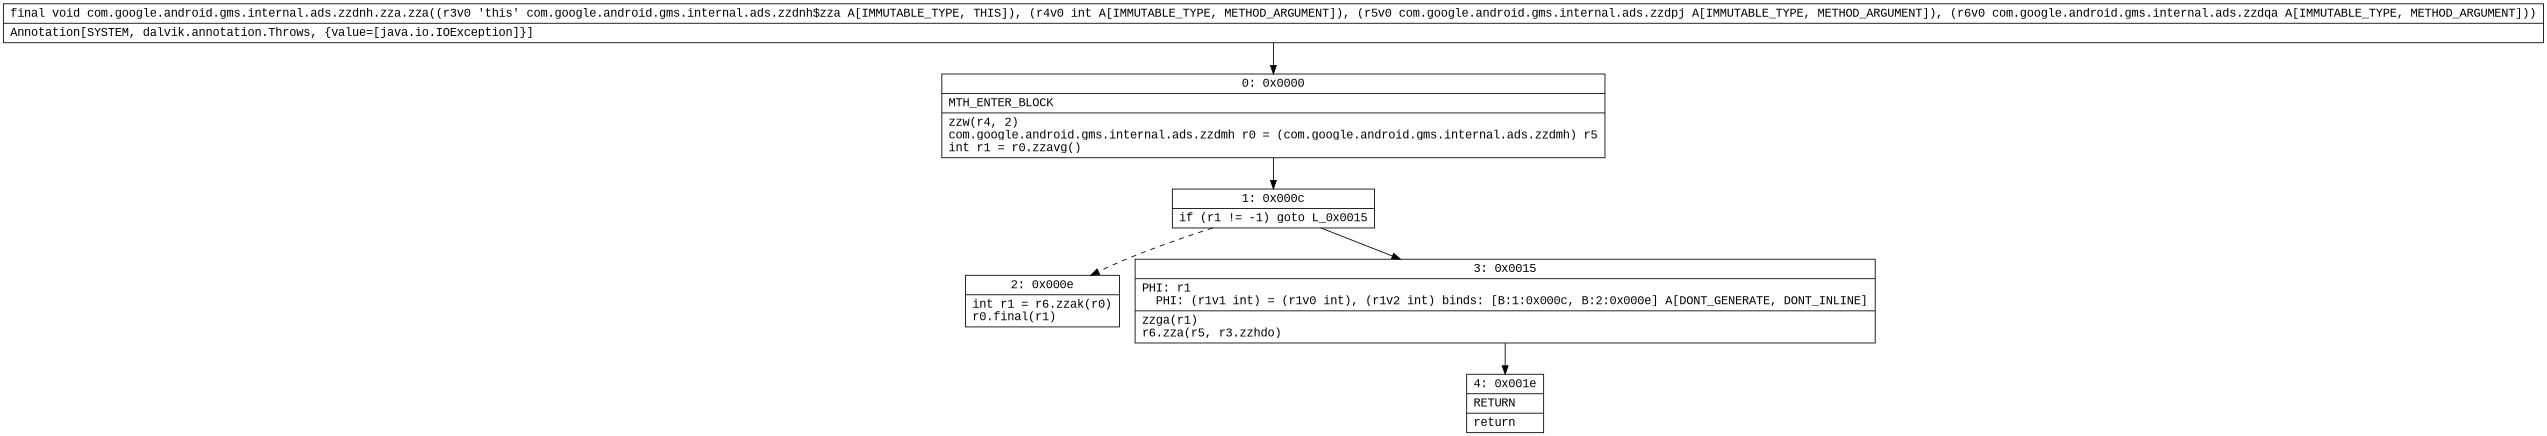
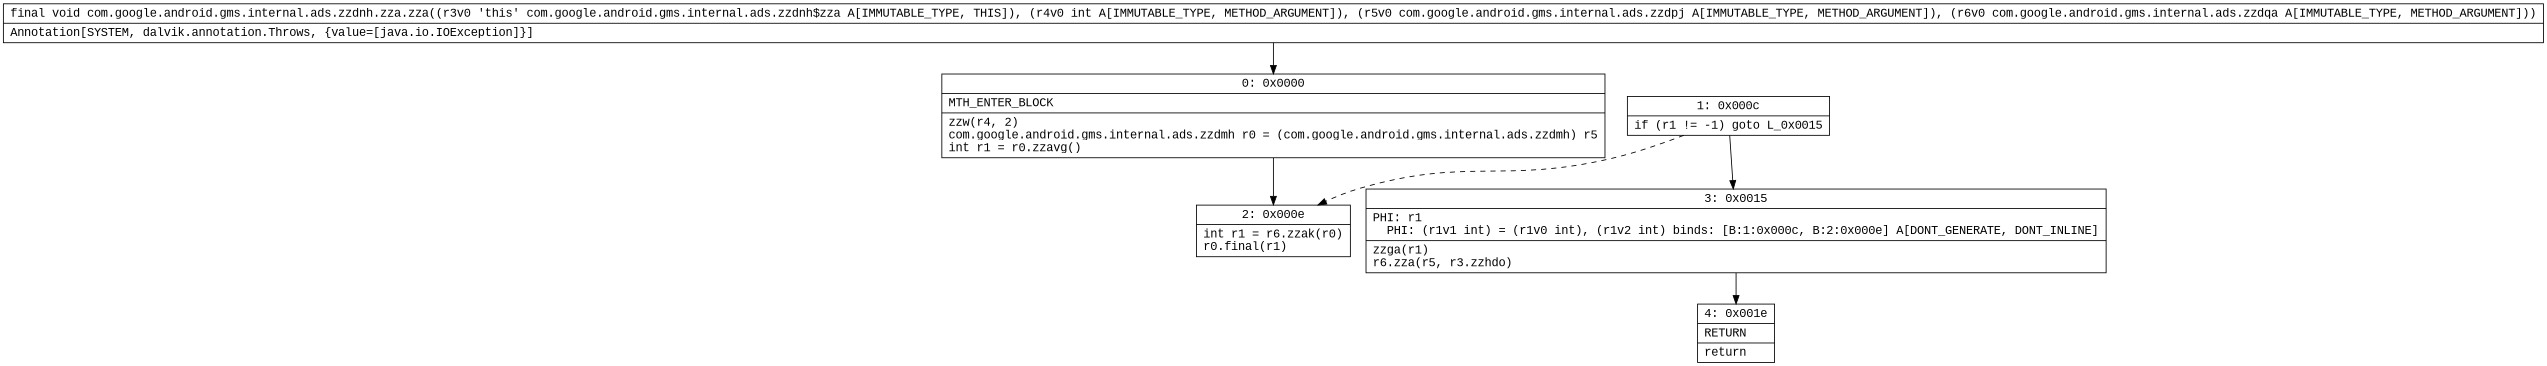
(1273, 169) -> (1273, 177)
